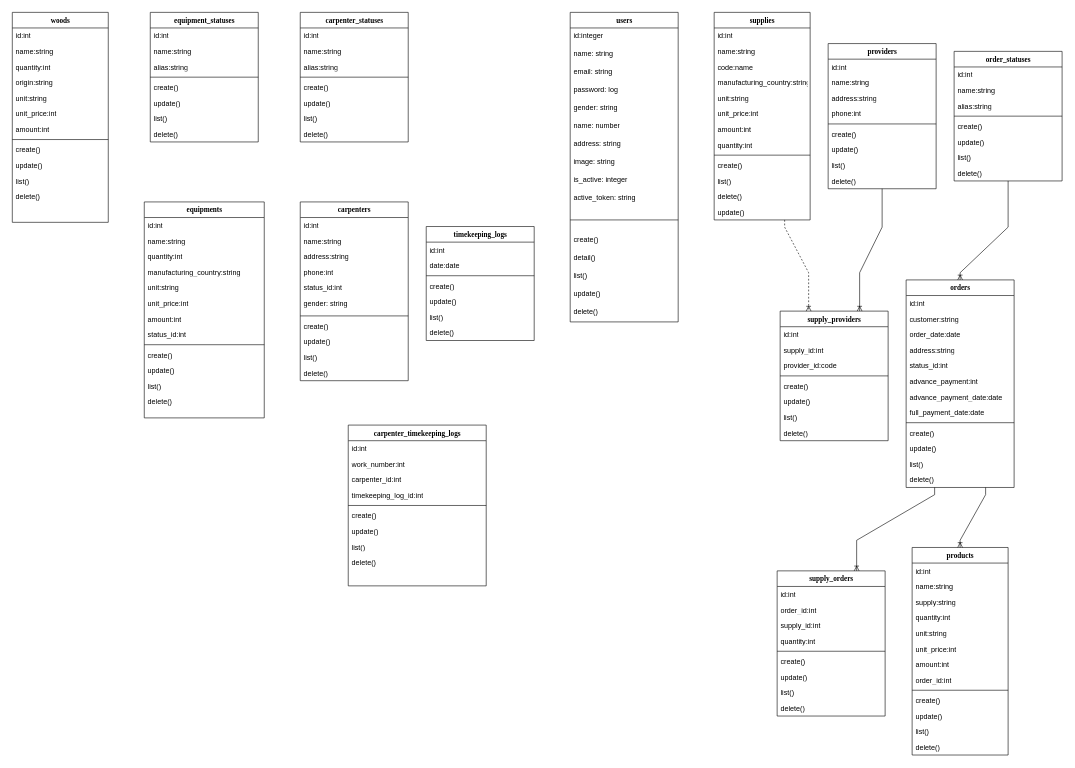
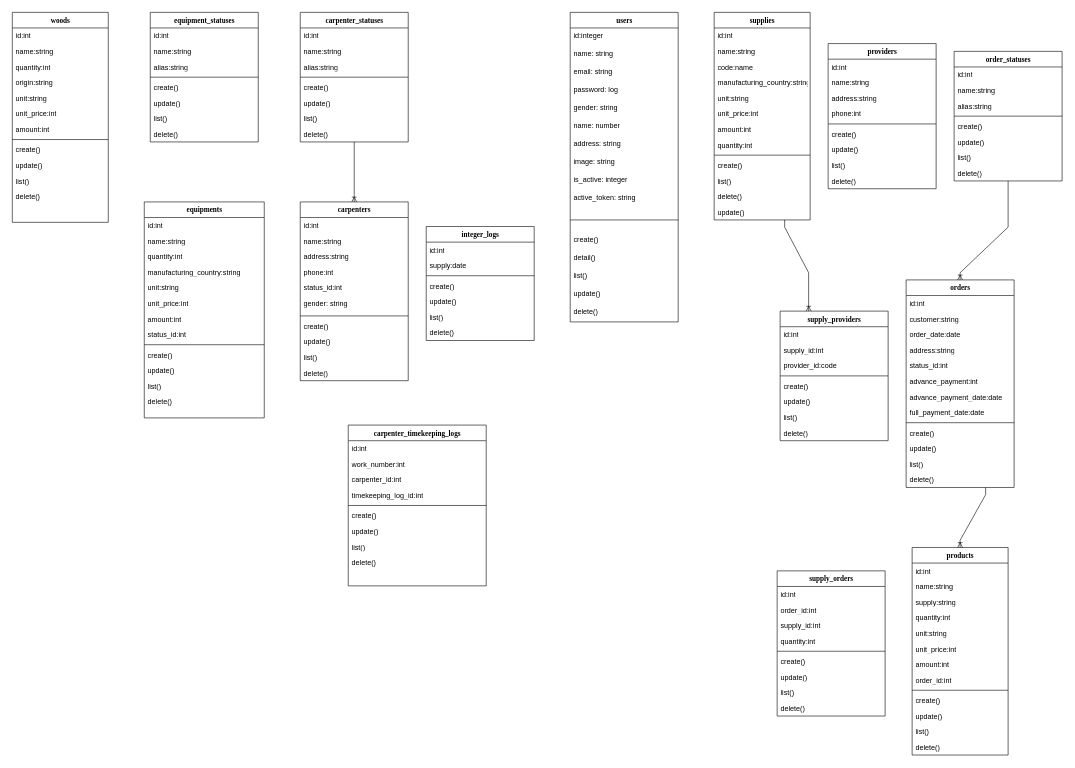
none -> (354, 196)
(481, 235) -> (481, 235)
(804, 263) -> (804, 263)
(863, 265) -> none
(447, 266) -> (450, 266)
(887, 523) -> none
